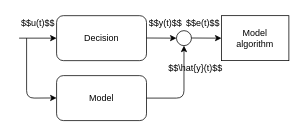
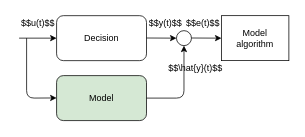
(102, 98) -> (102, 98)
